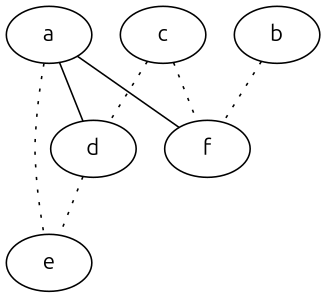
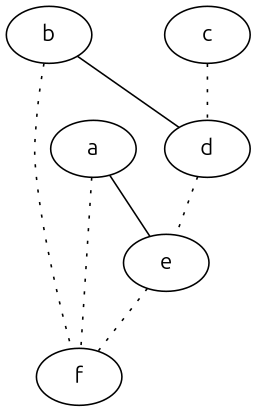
(118, 85) -> (86, 263)
(71, 92) -> (128, 92)
(185, 92) -> (123, 320)
(35, 149) -> (130, 206)
